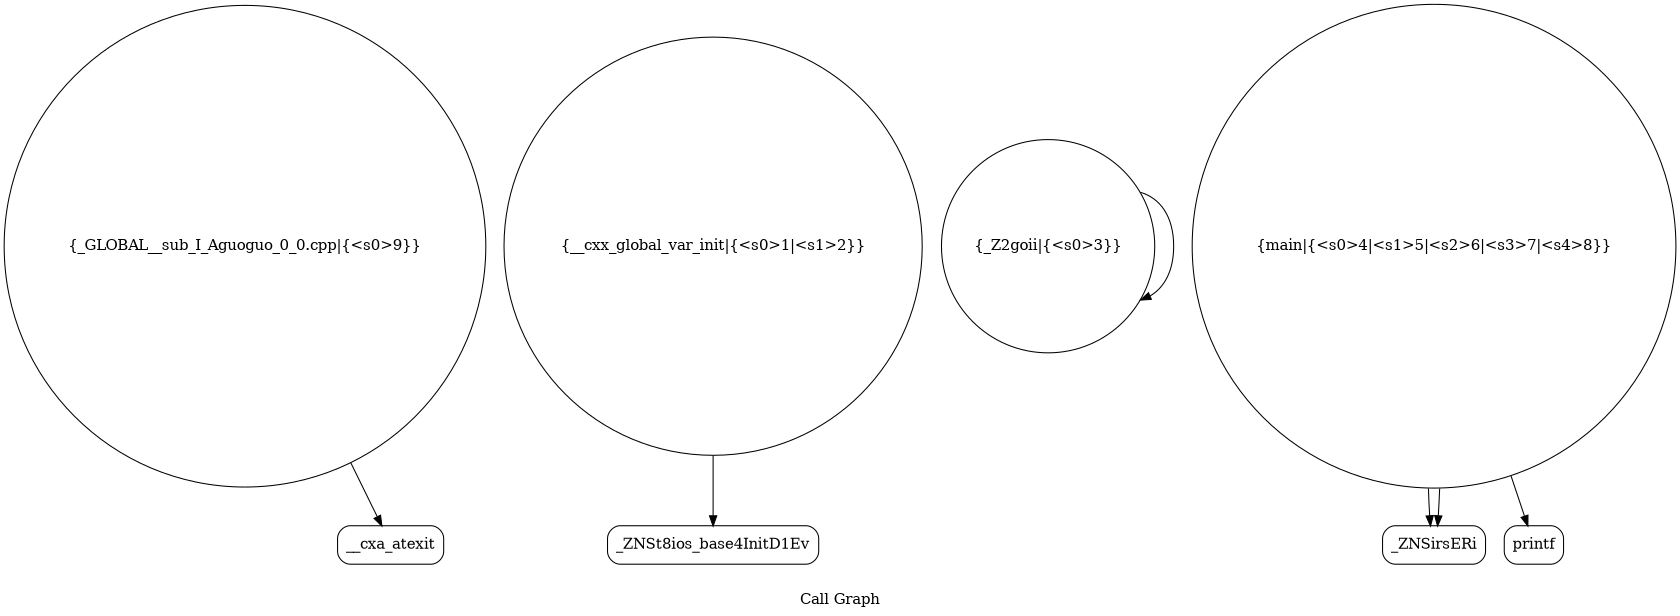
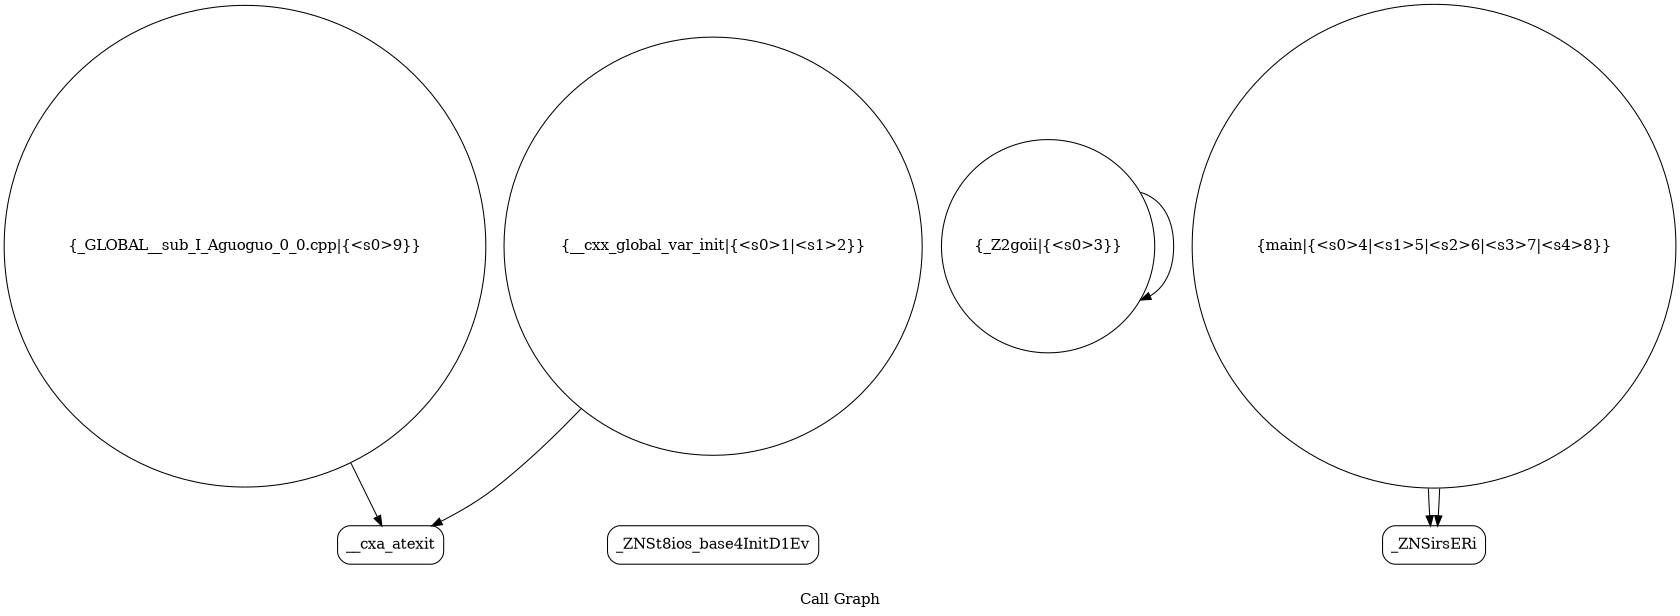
(713, 486) -> (516, 471)
(1534, 545) -> none
